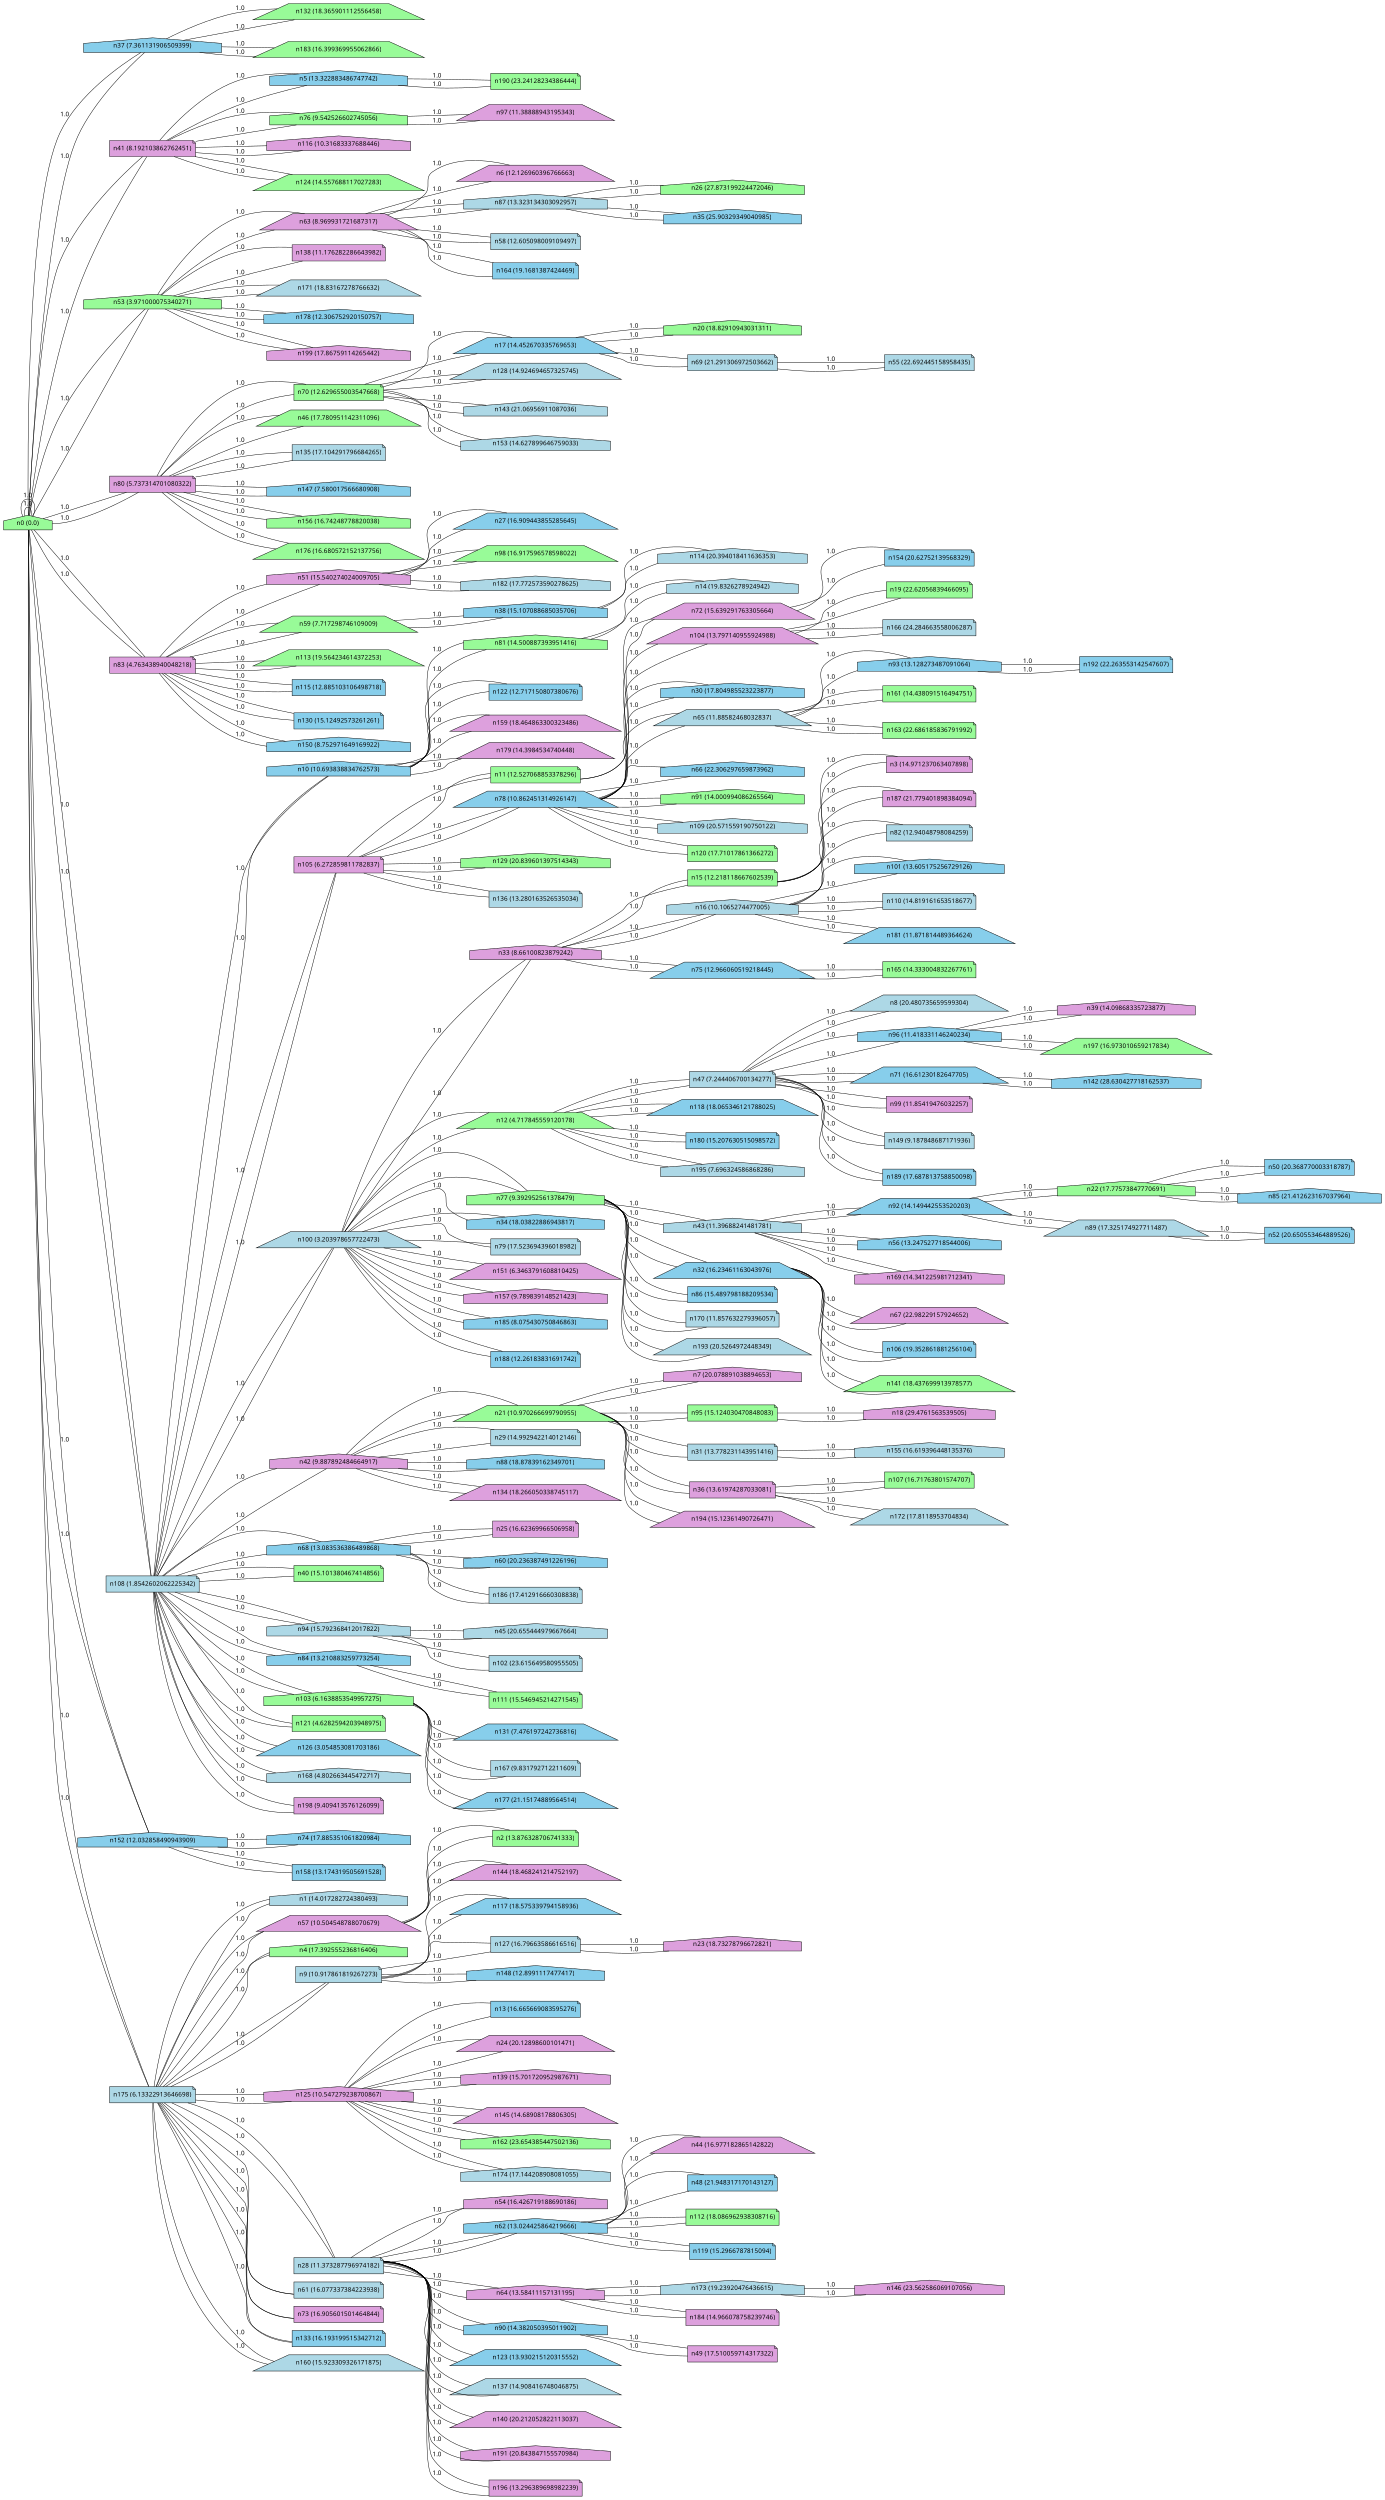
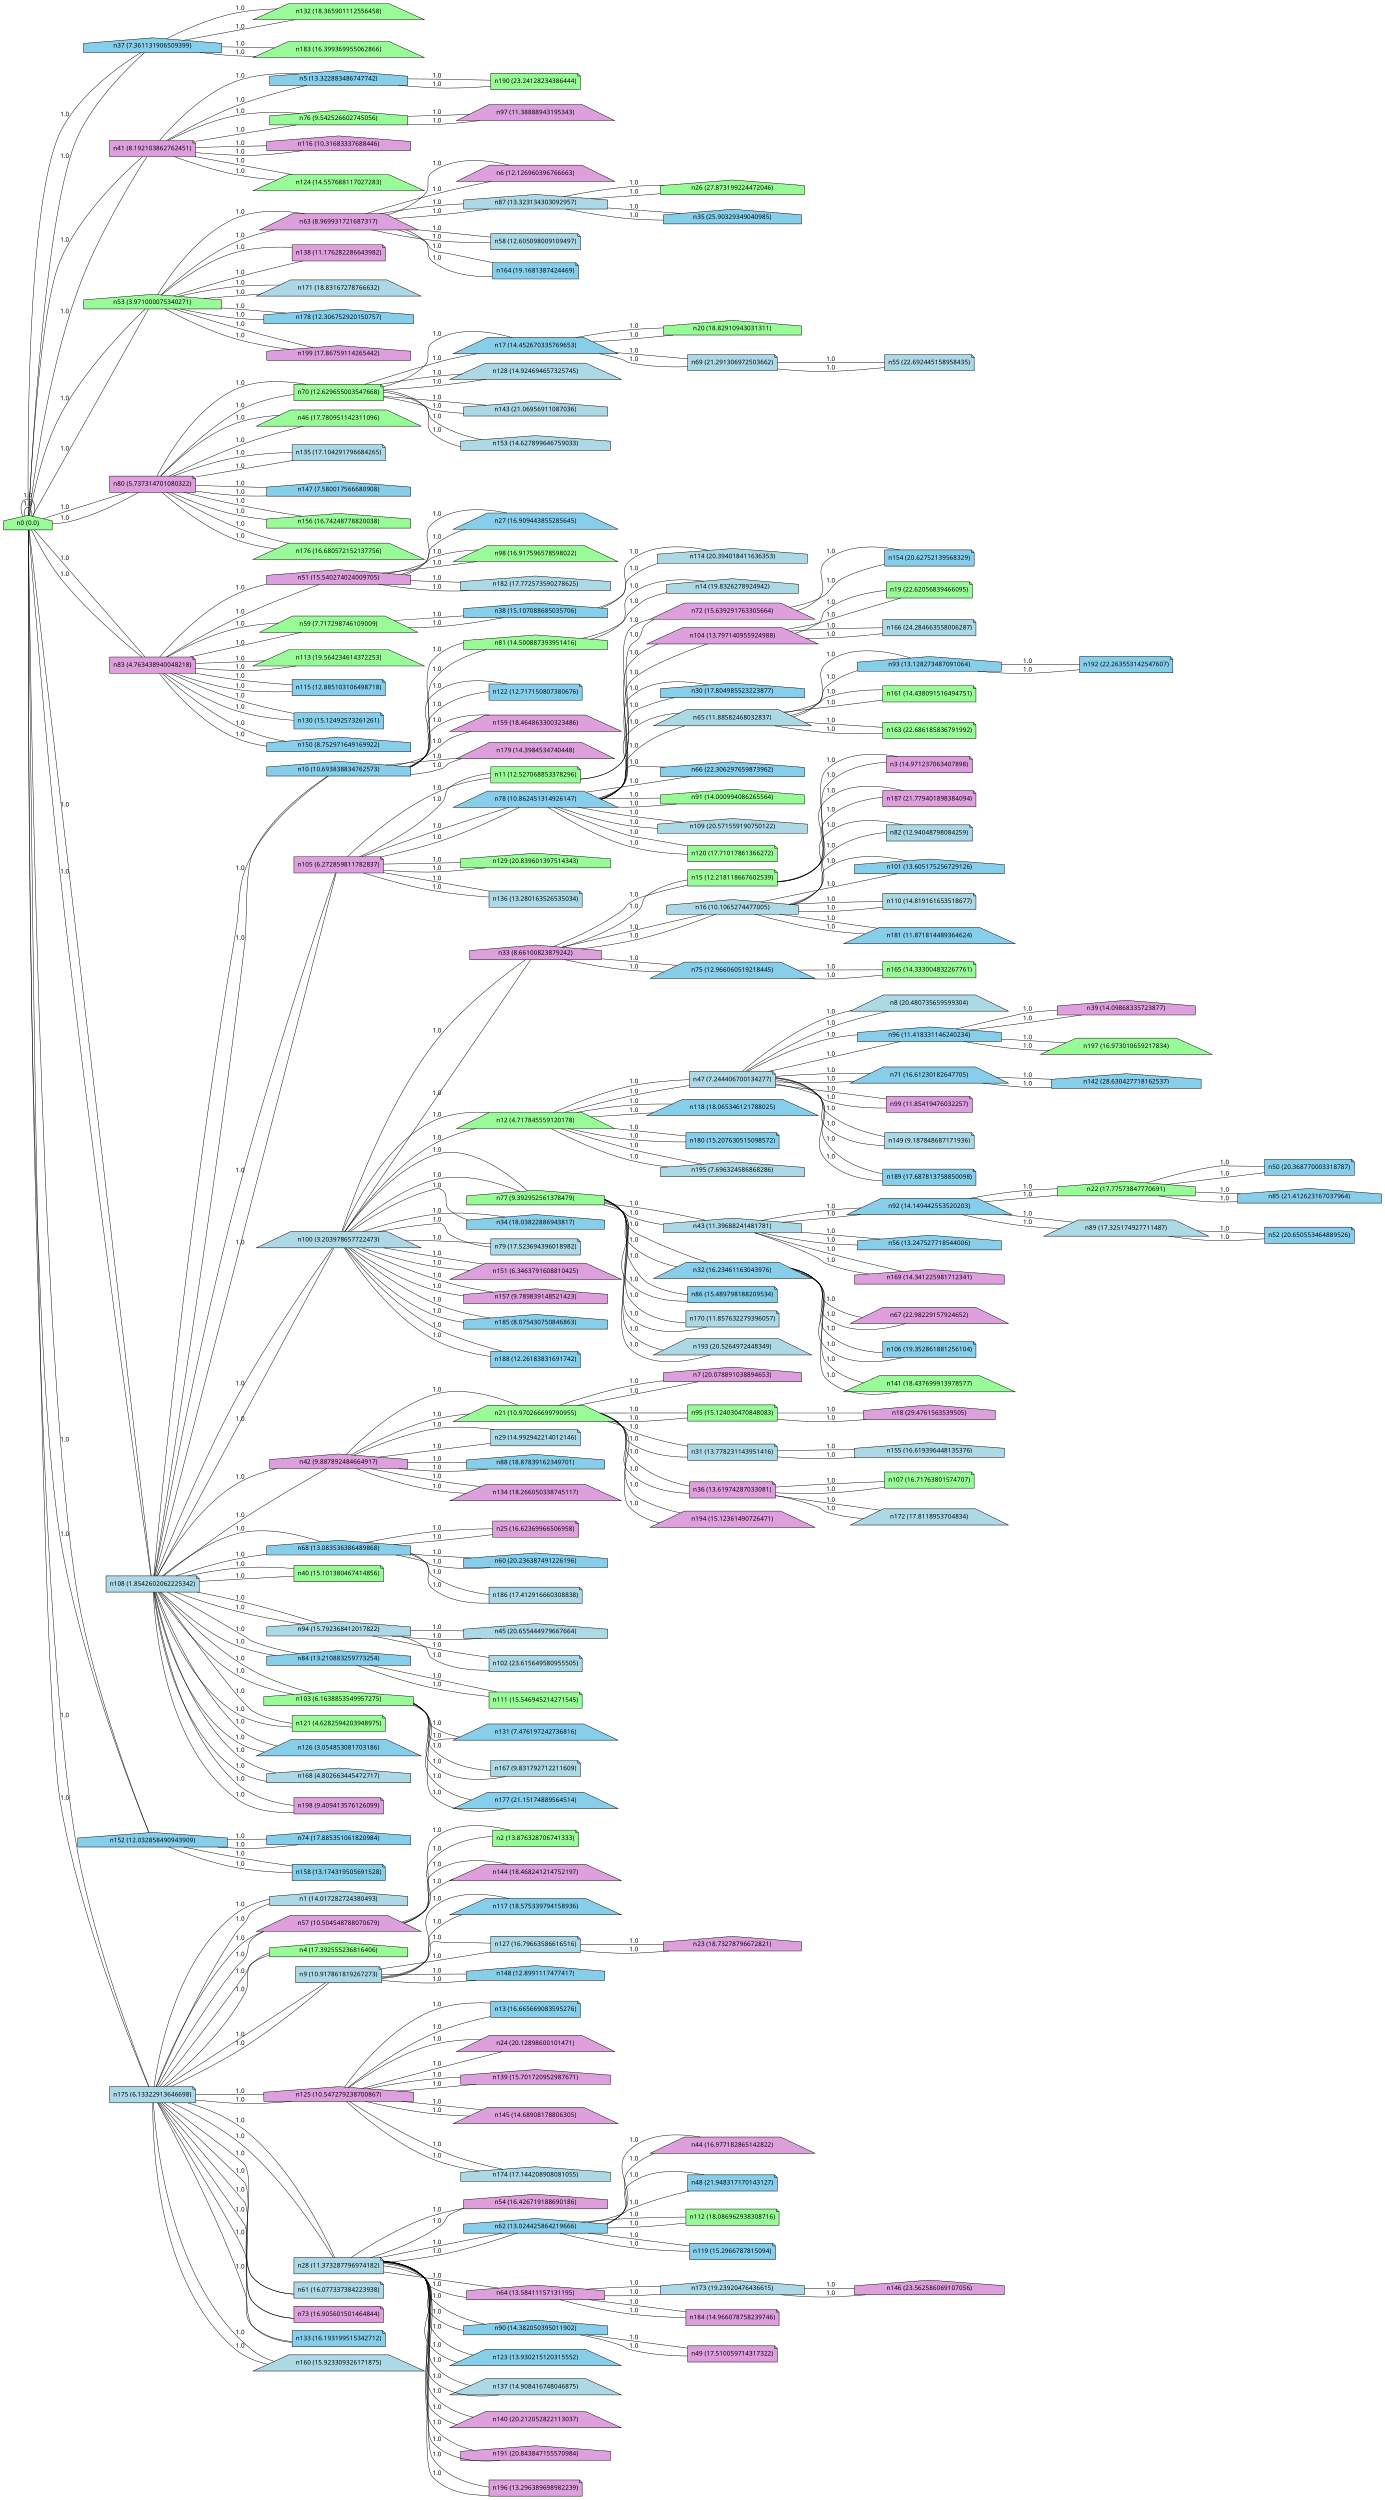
(536, 2142) -> none
